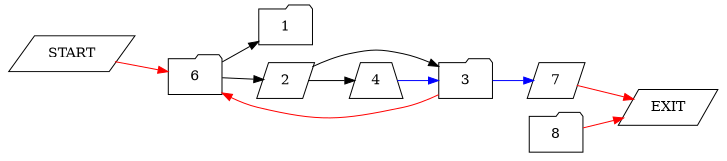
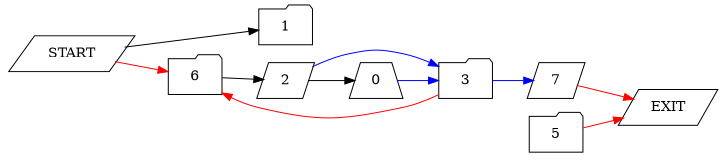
(370, 50) -> (370, 50)
(236, 54) -> (187, 39)
(376, 81) -> (376, 81)
(556, 134) -> (556, 134)
